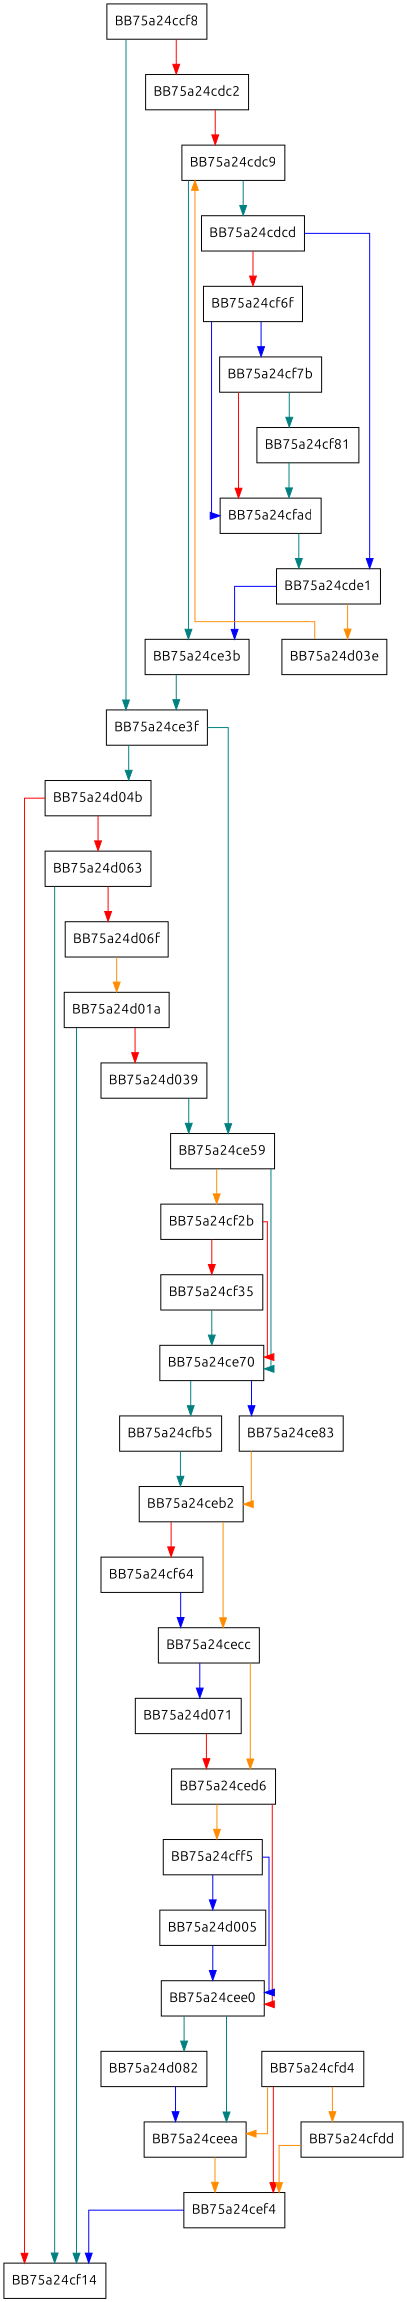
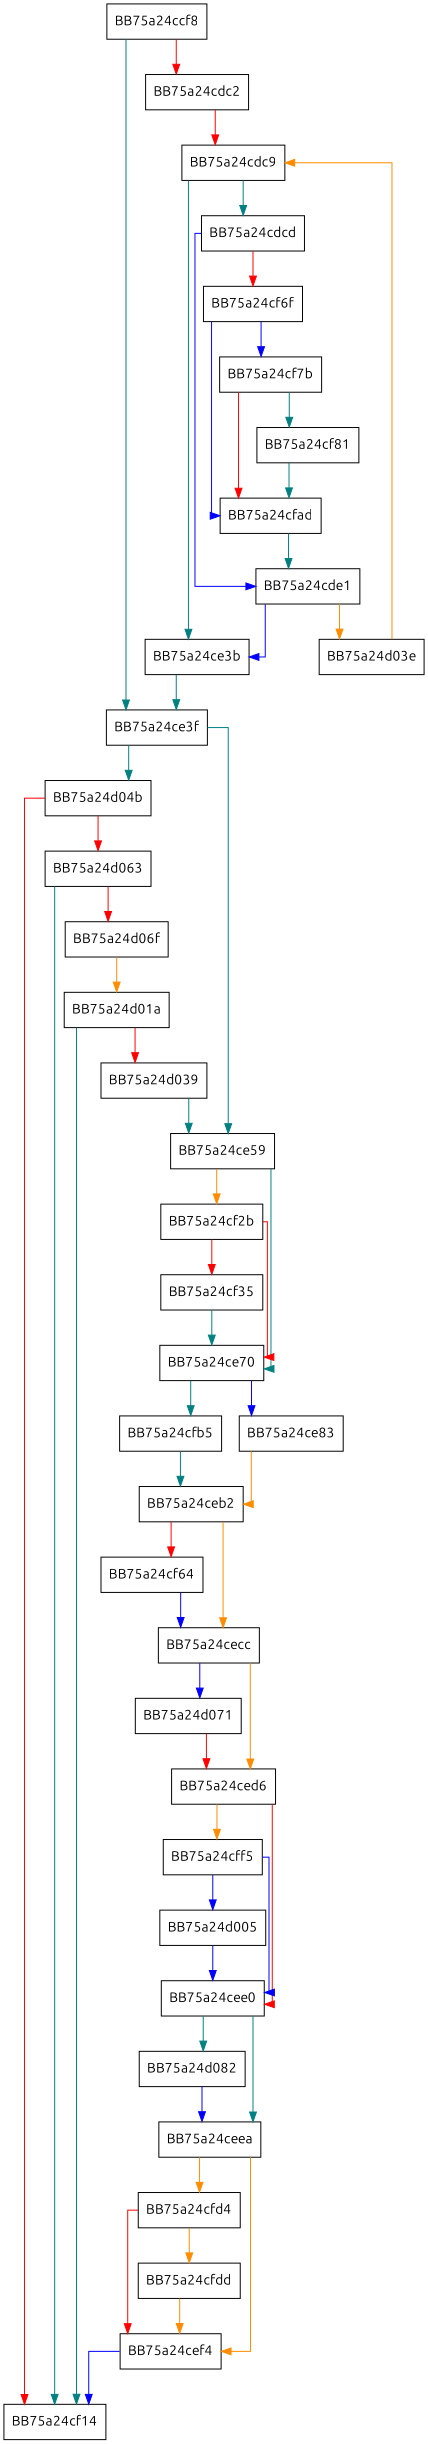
(268, 2116) -> (200, 2170)
